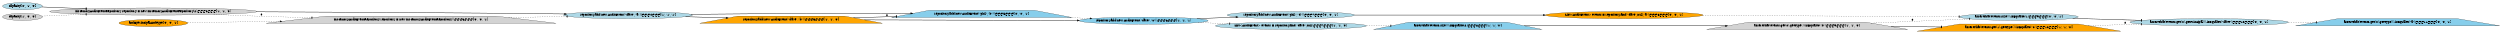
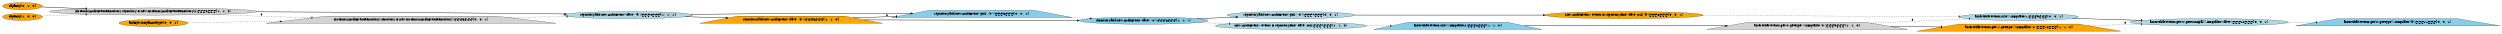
(22, 6) -> (22, 6)
(22, 17) -> (22, 17)
